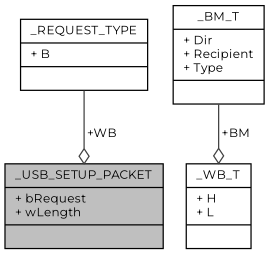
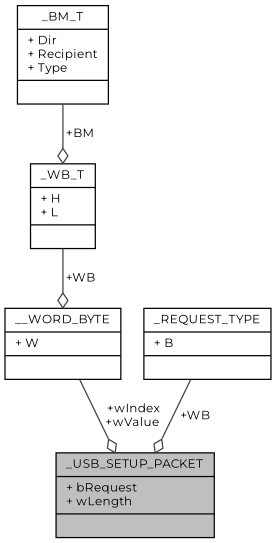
none -> (63, 344)
